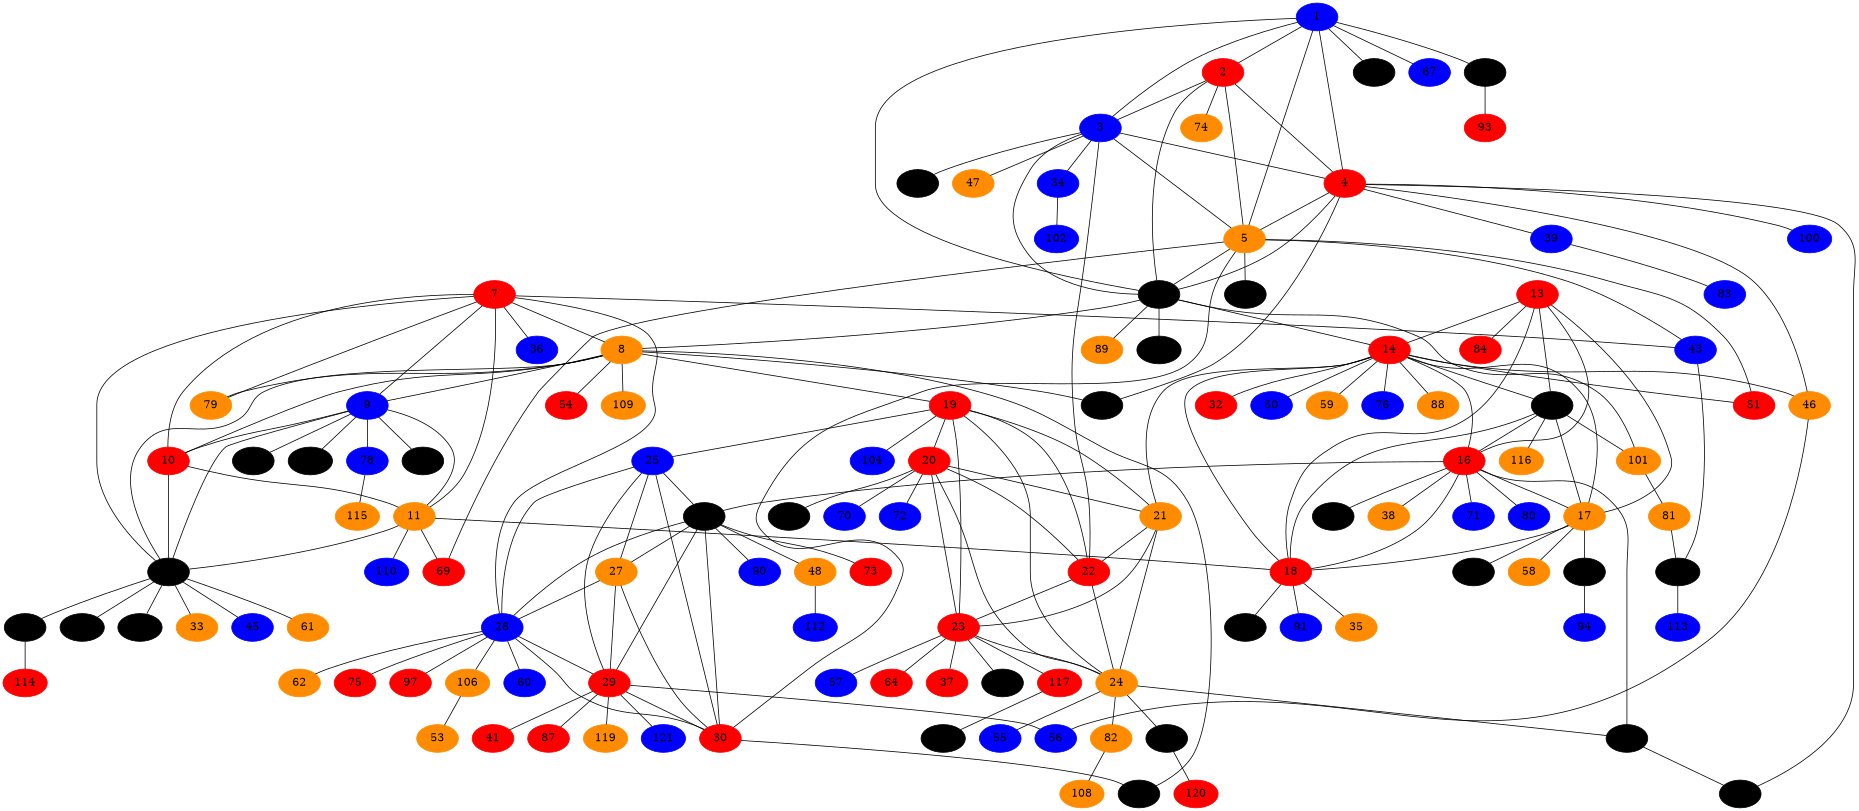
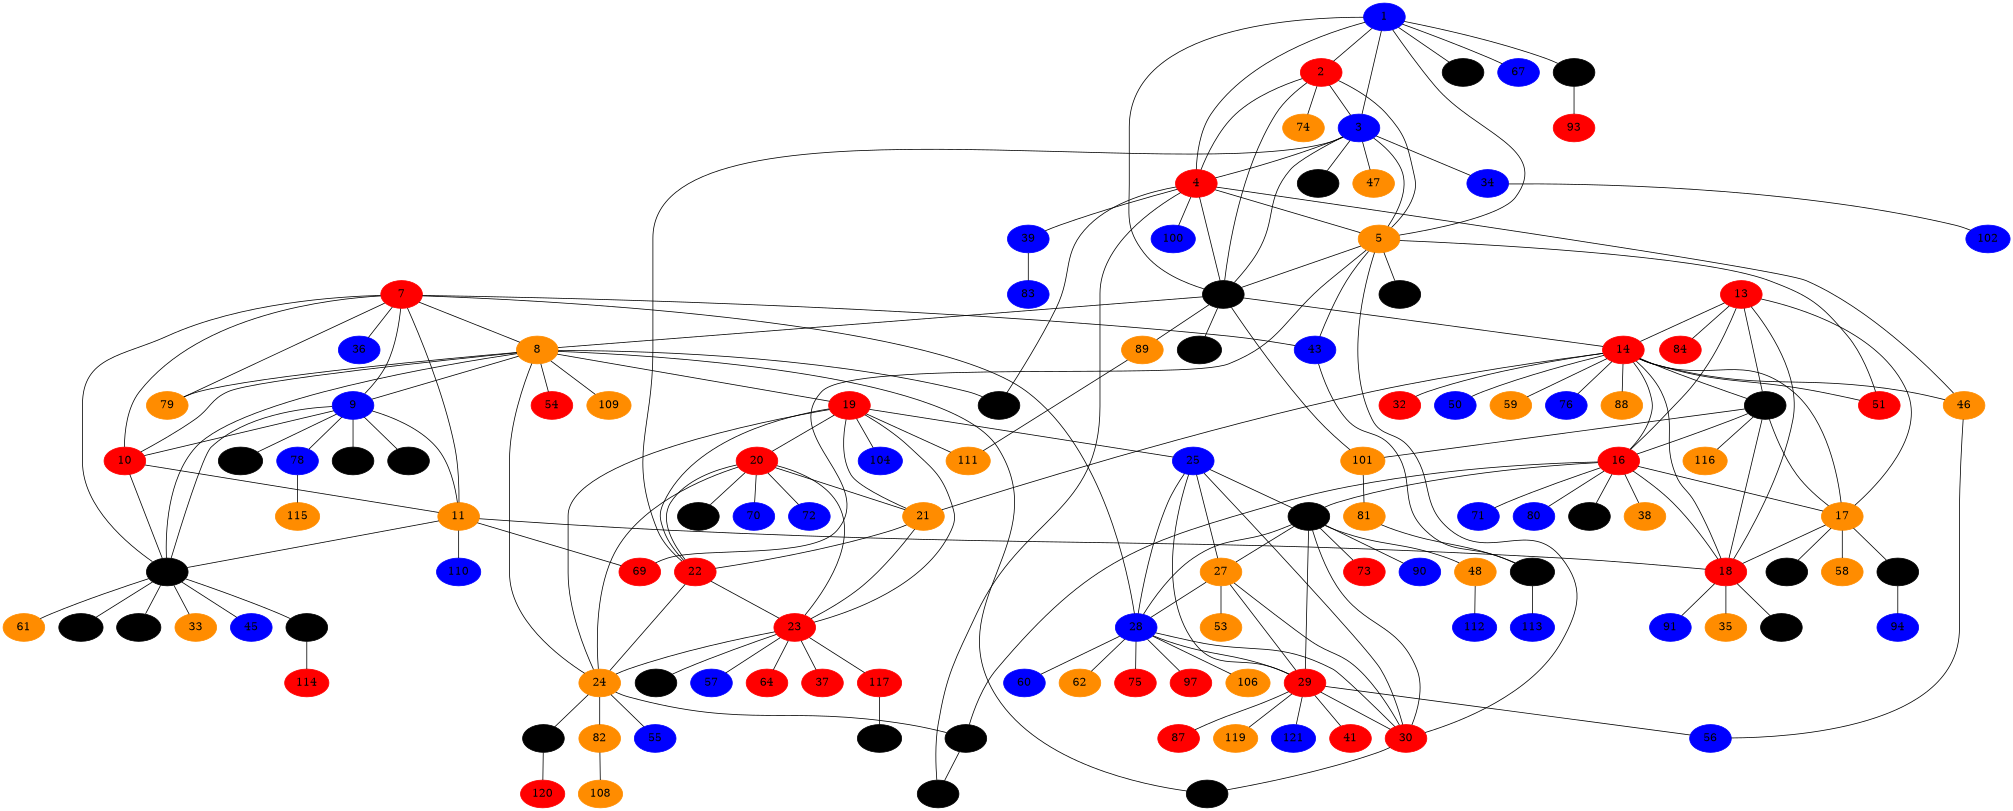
none -> (968, 461)
(1139, 600) -> (510, 540)
(453, 711) -> (1221, 600)
